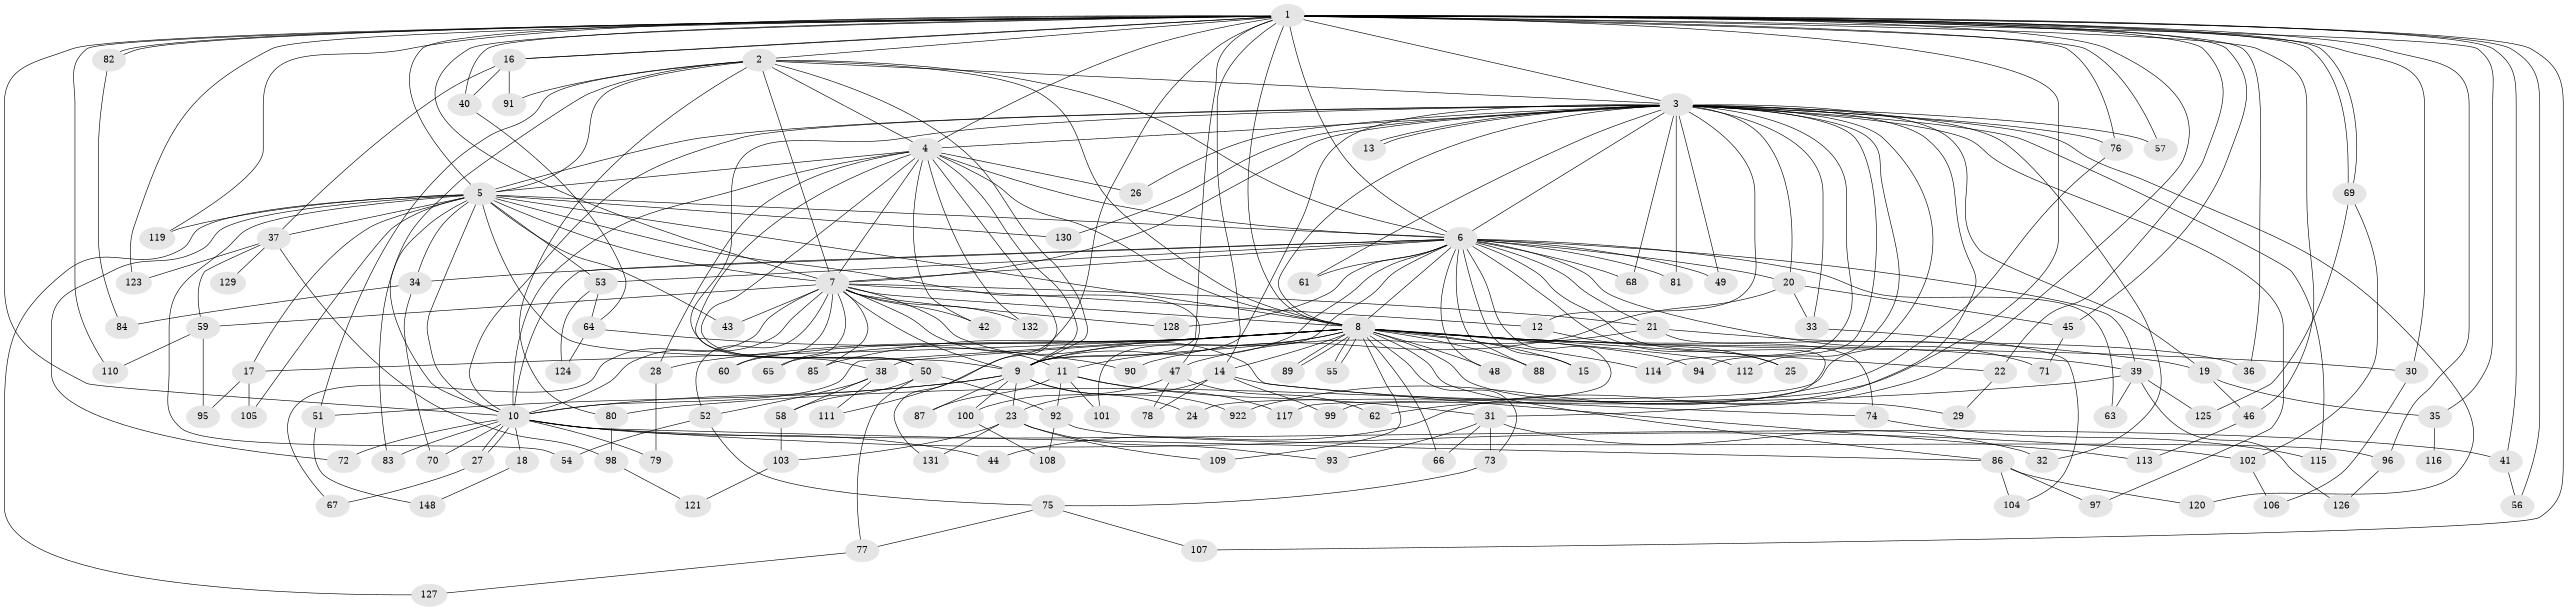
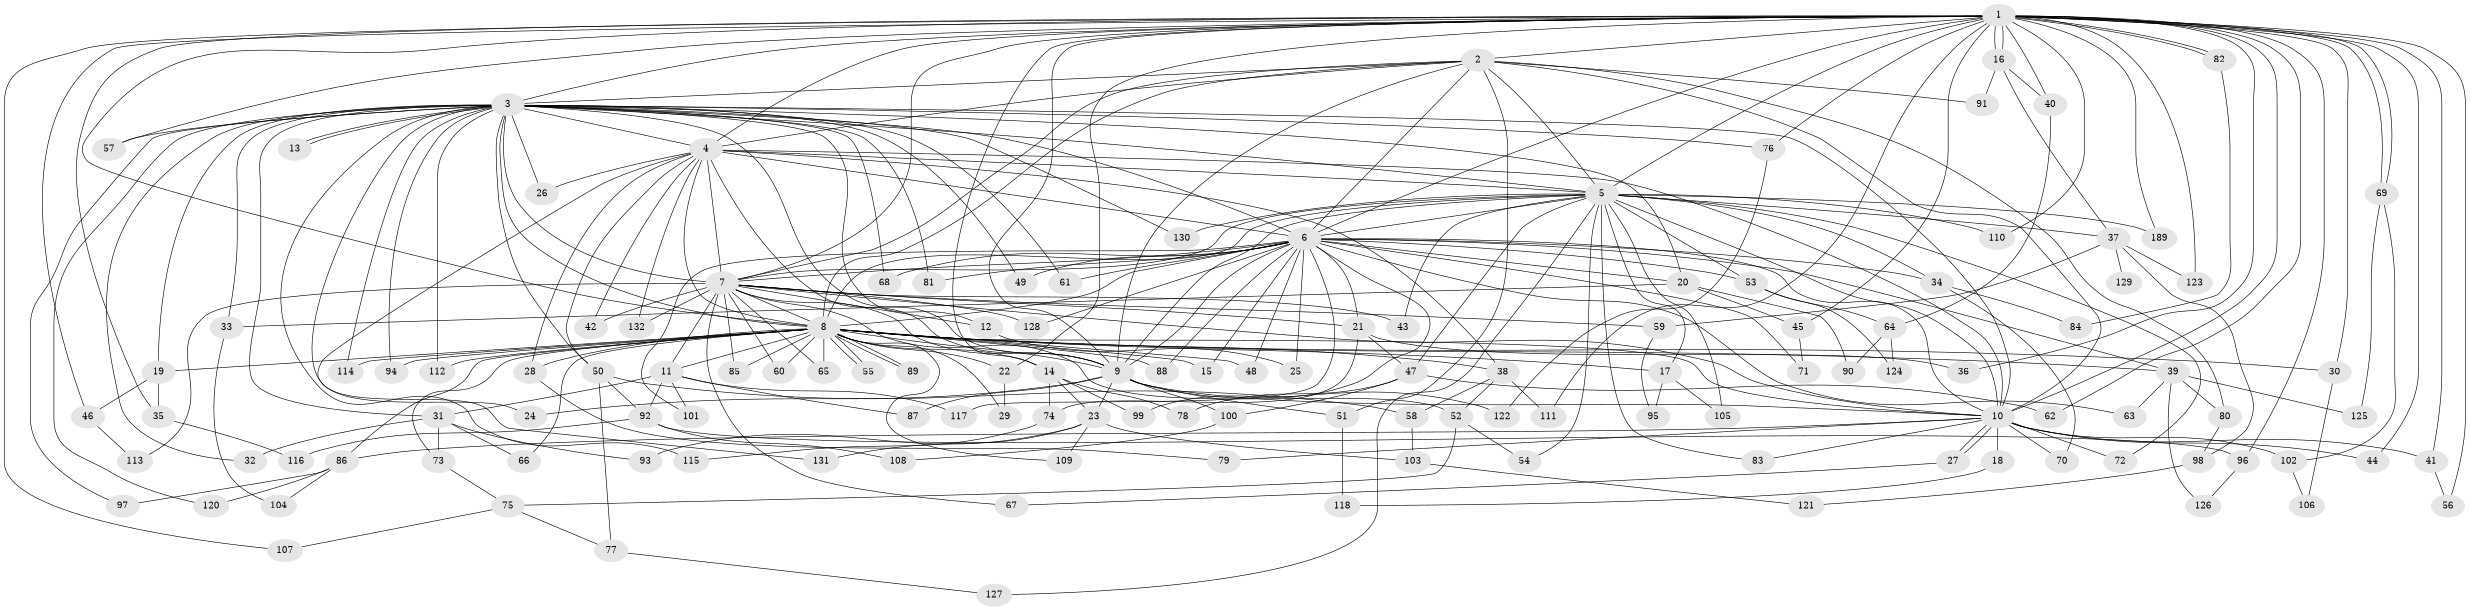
(157, 238) -> (2159, 238)
(157, 350) -> (1830, 205)
(1238, 417) -> (1502, 417)
none -> (460, 433)
(427, 506) -> (1342, 506)
